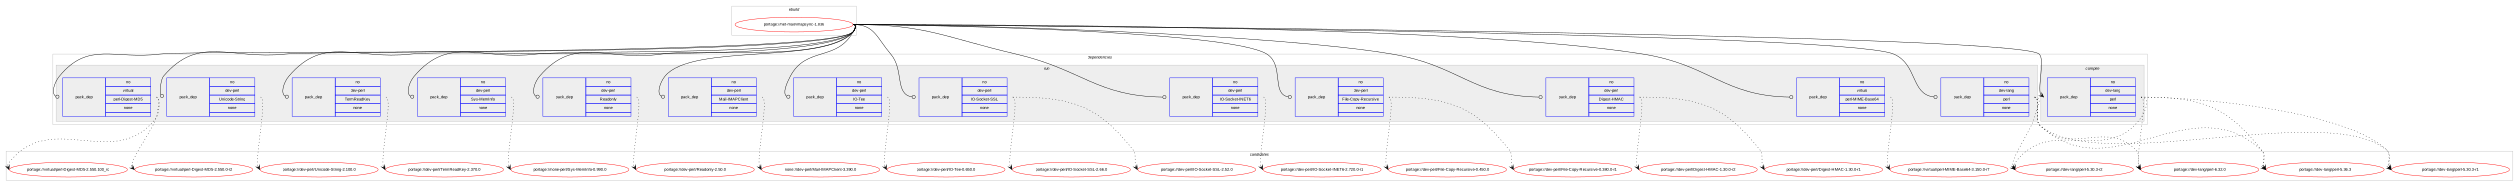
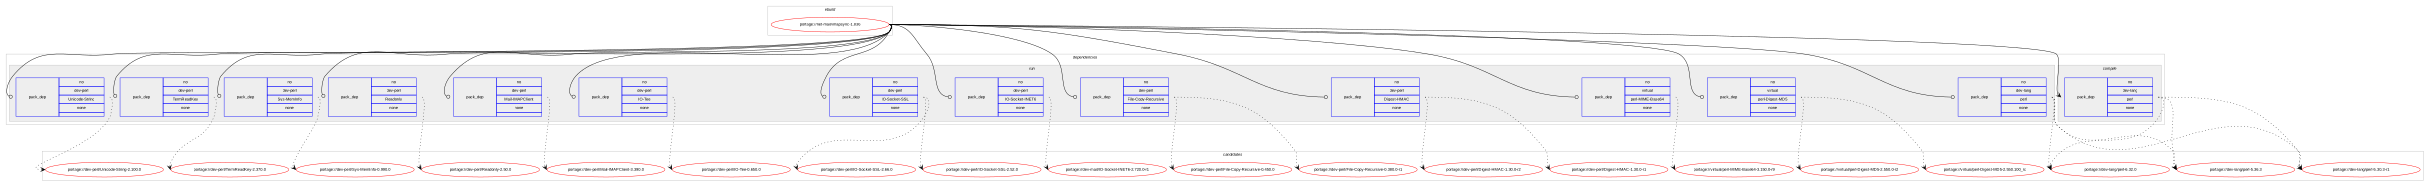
(570, 170) -> (355, 170)
(821, 170) -> (606, 170)
(1322, 170) -> (1107, 170)
(1949, 170) -> (1734, 170)
(2074, 170) -> none
